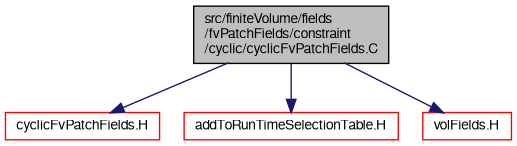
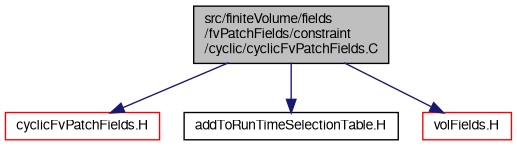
(291, 126) -> (291, 126)
